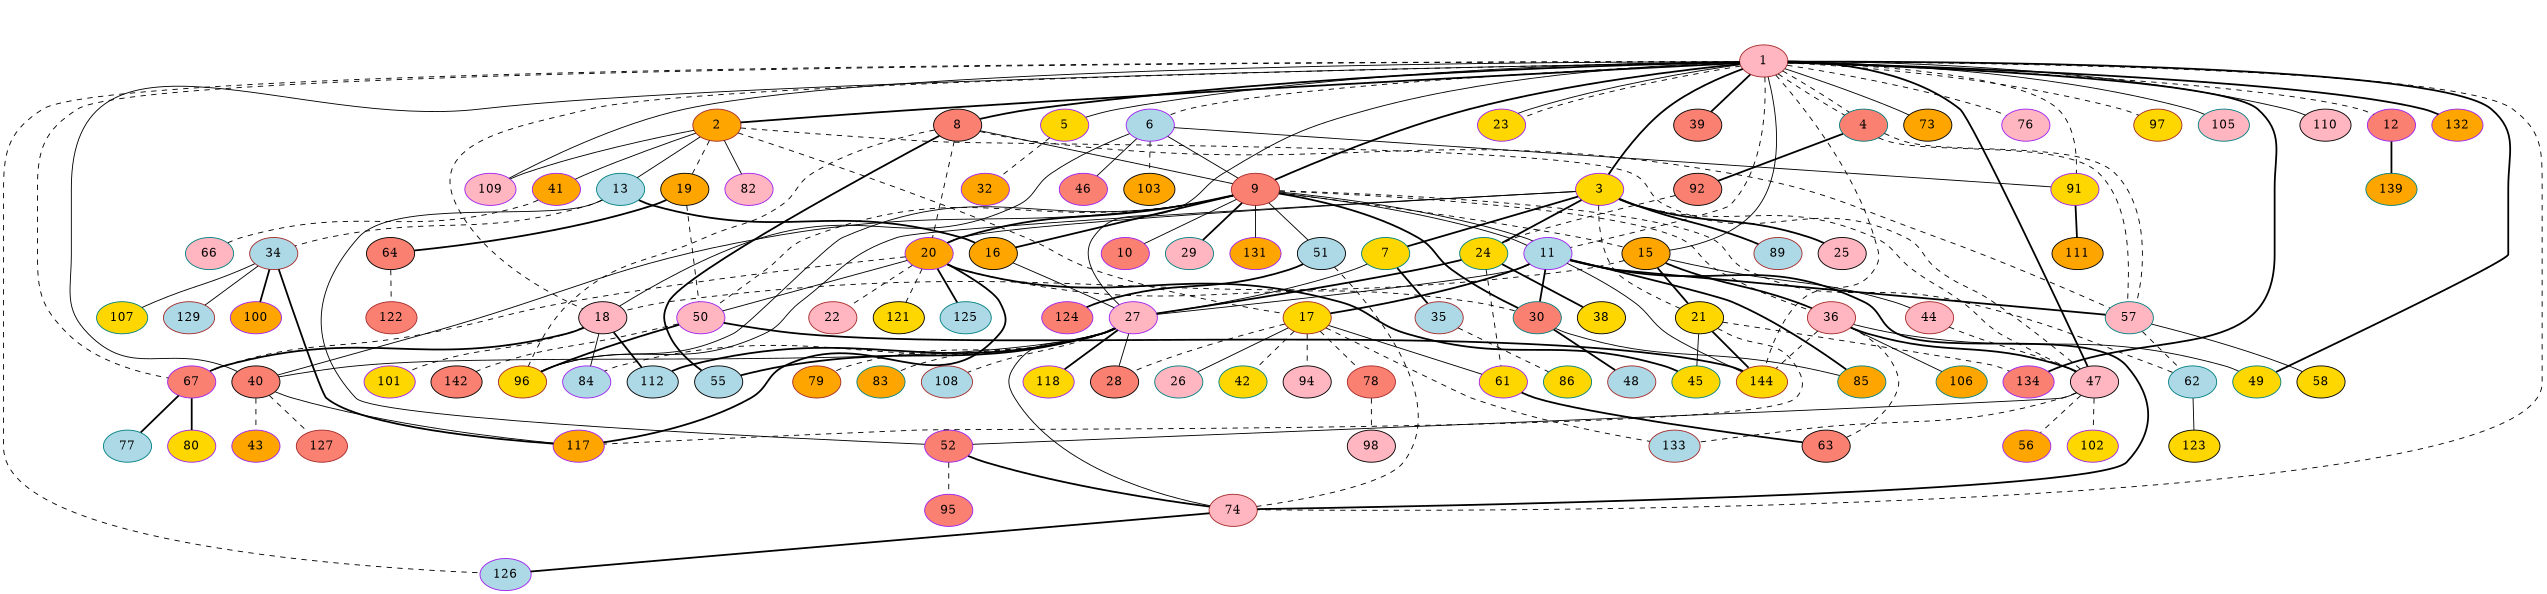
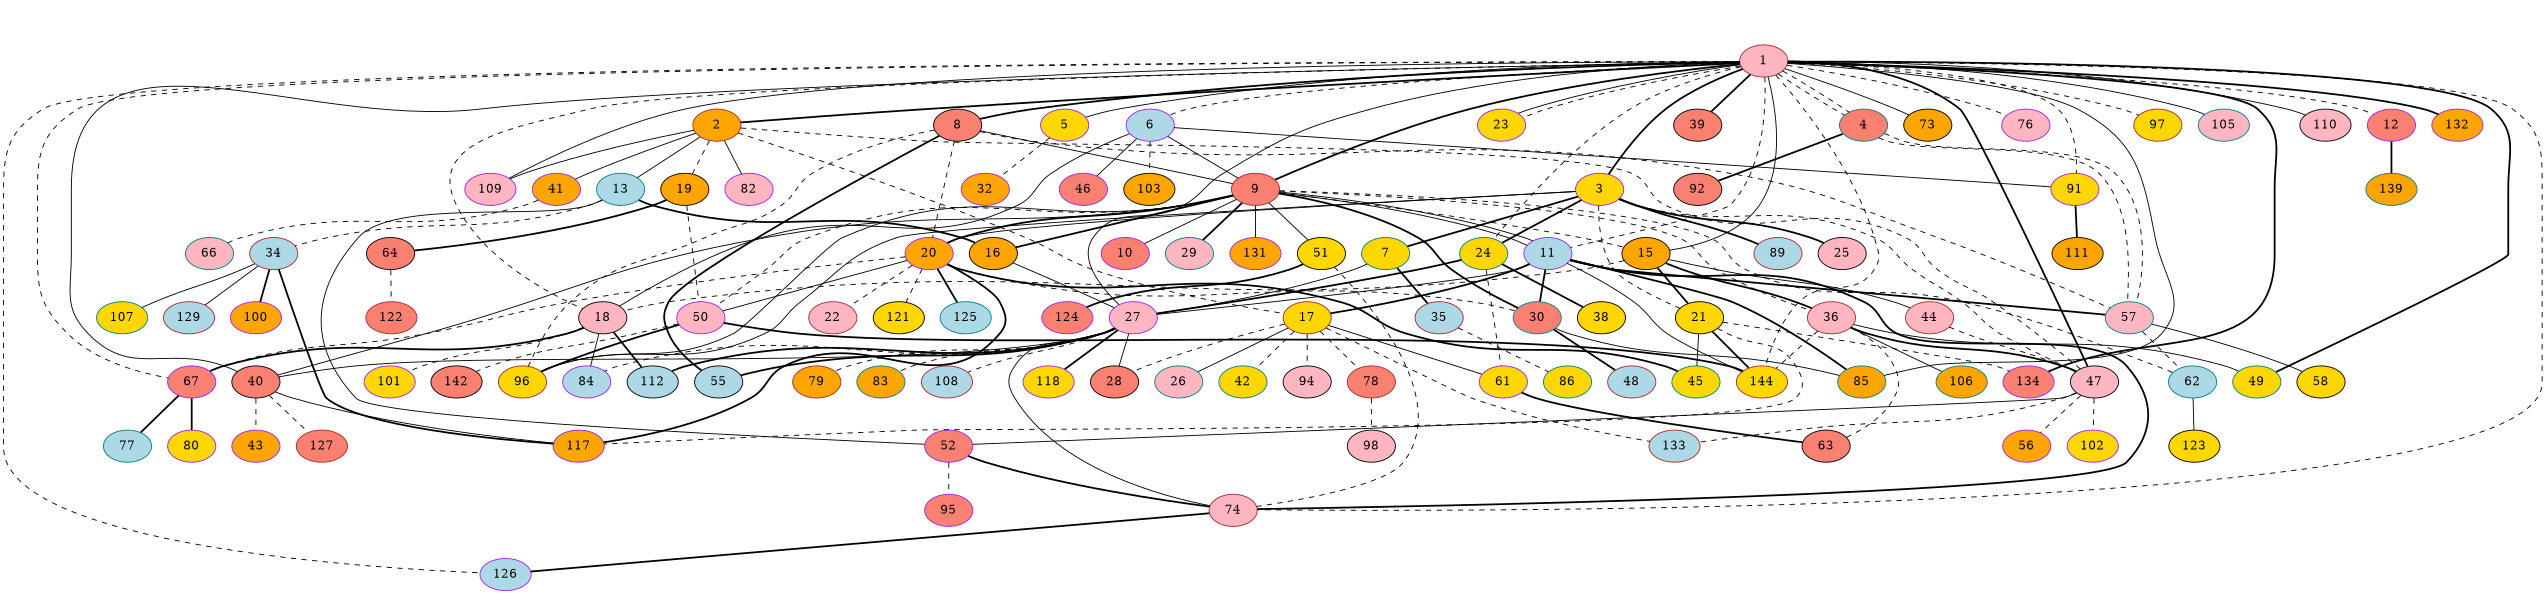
none -> (2149, 205)
(1575, 220) -> (1602, 129)
(1321, 254) -> (1321, 254)
